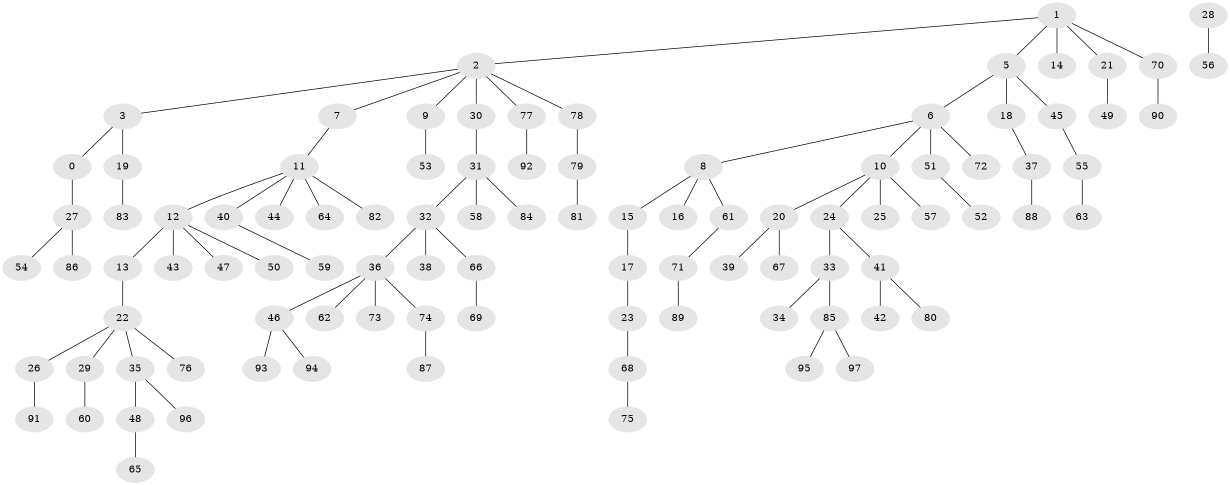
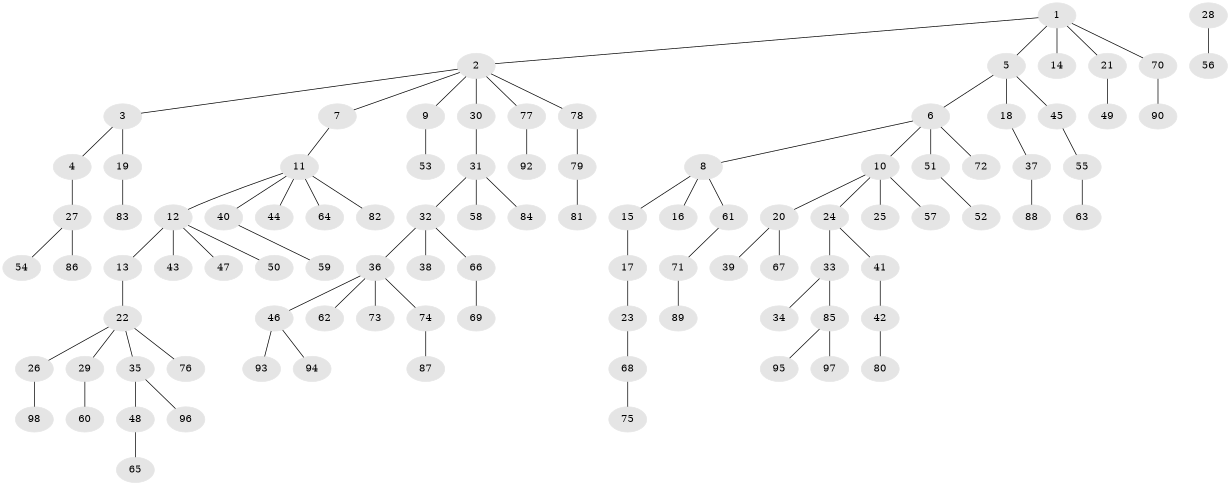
(72, 167) -> (72, 167)
(905, 293) -> (880, 344)
(34, 419) -> (34, 419)
